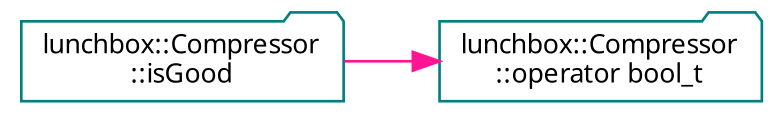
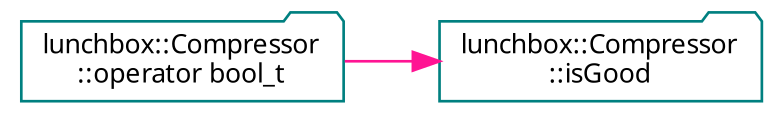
(379, 61) -> (379, 61)
